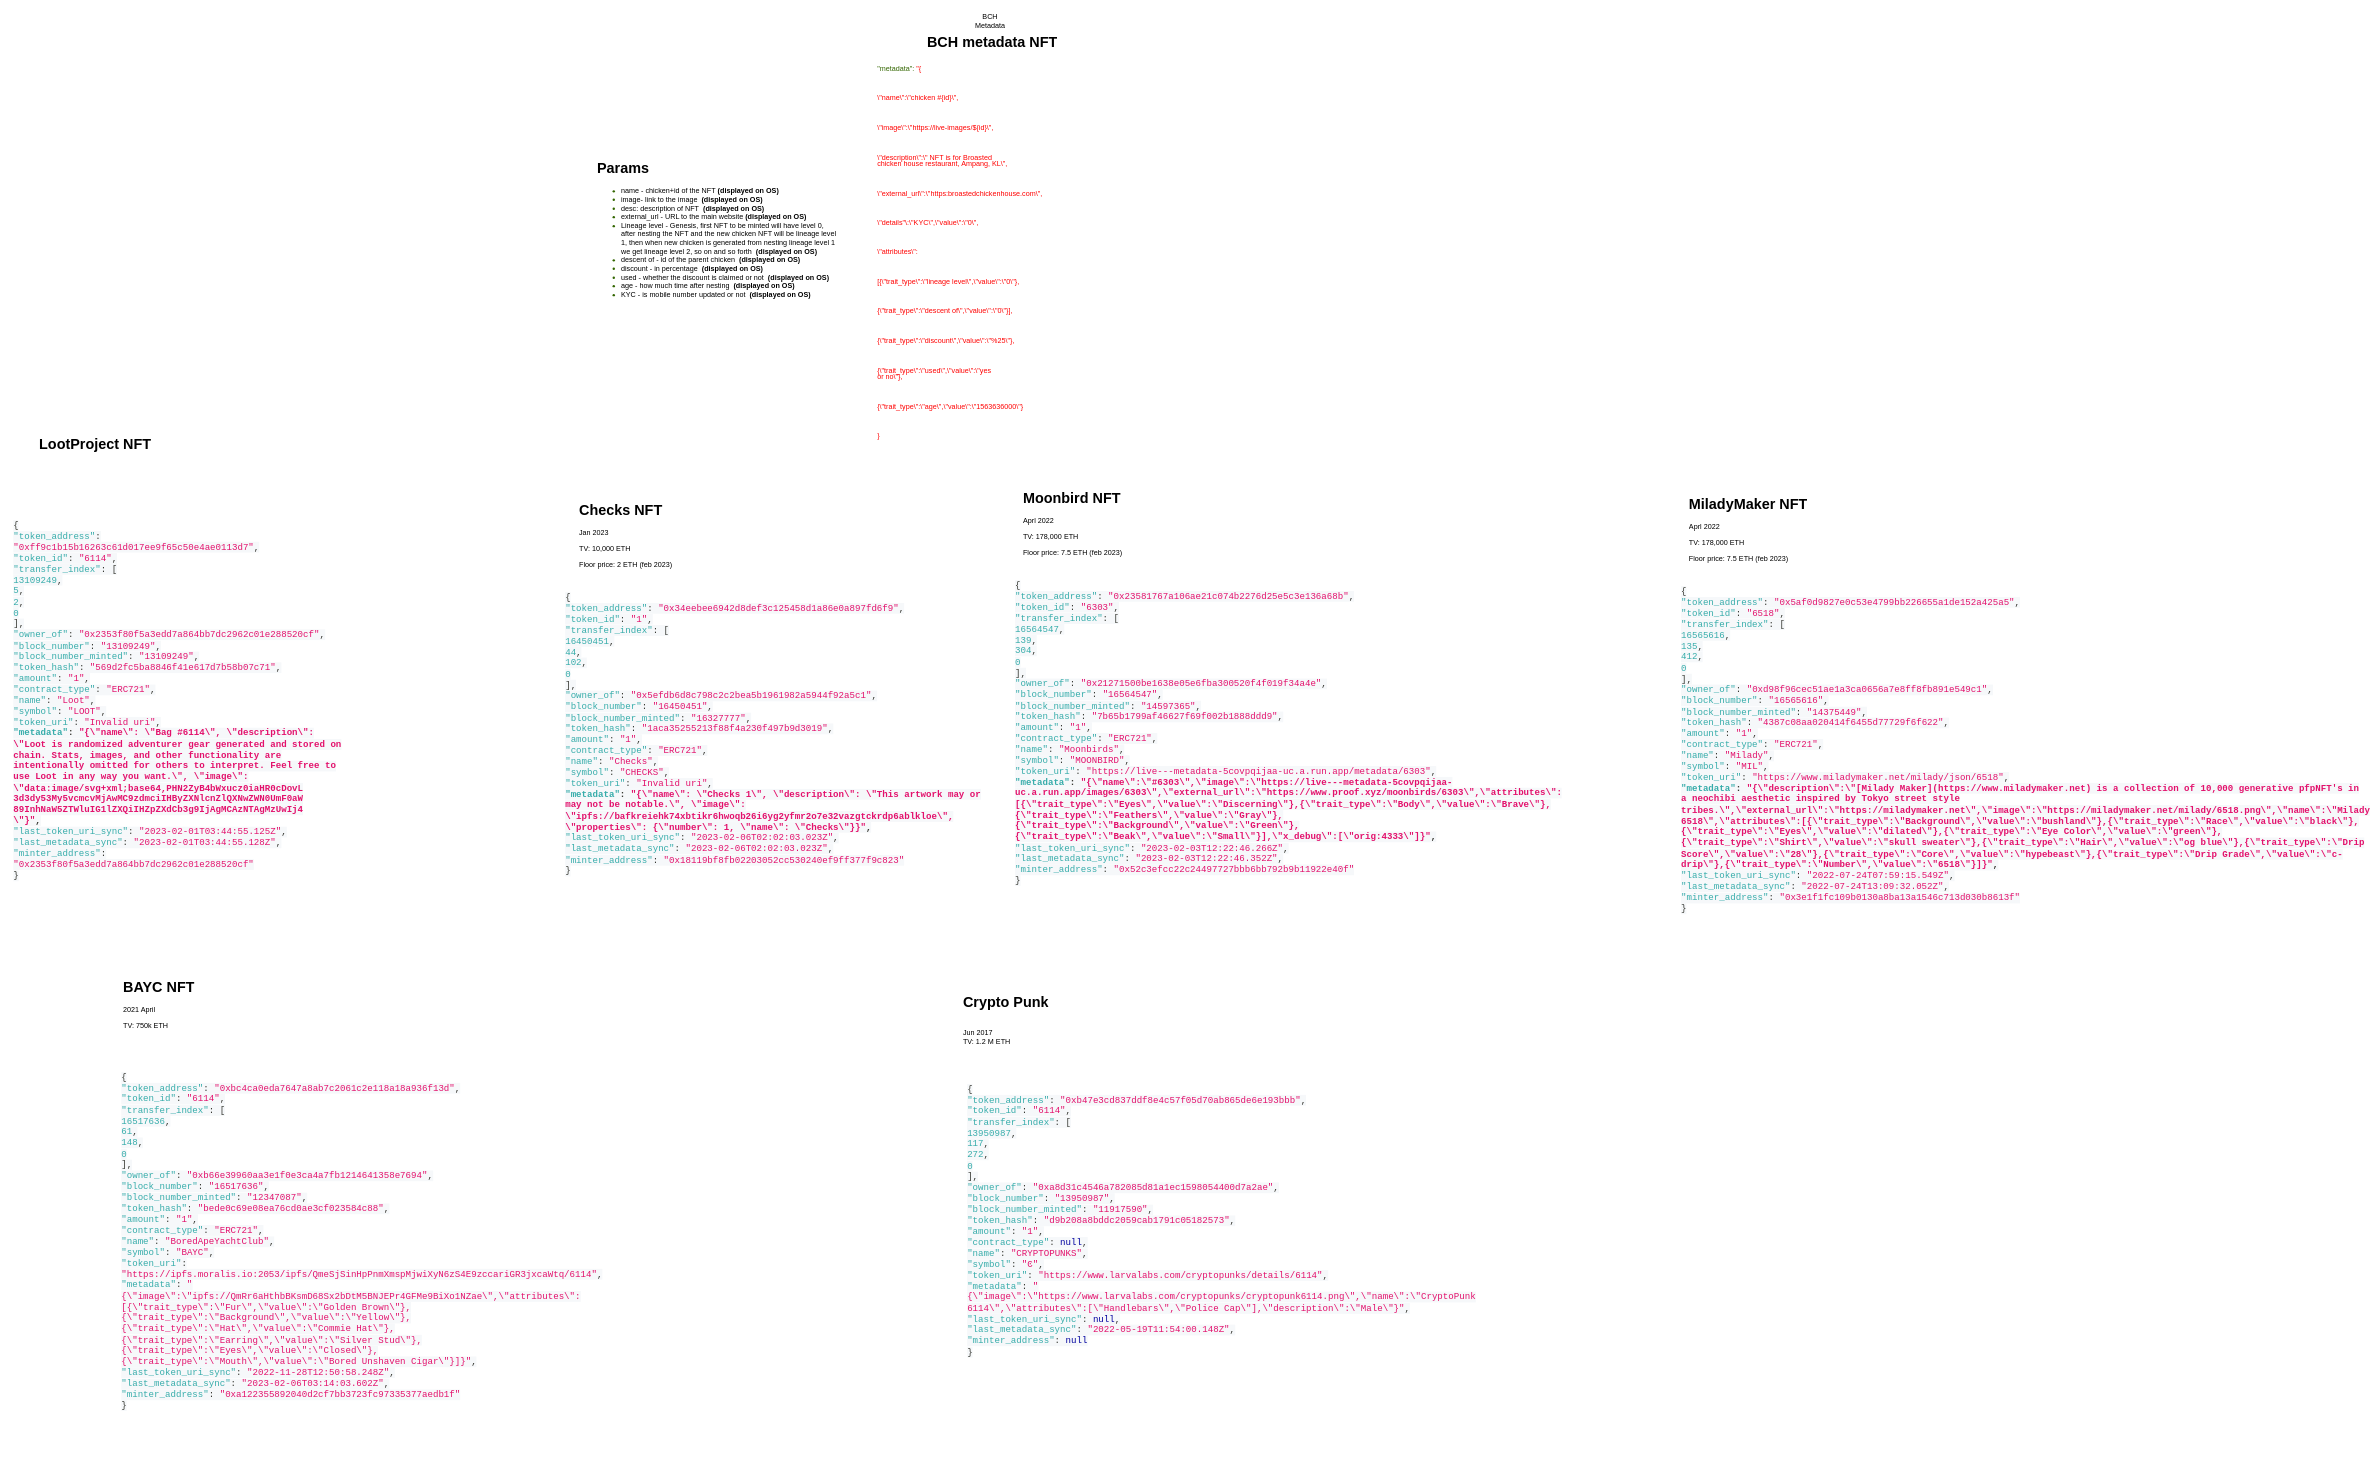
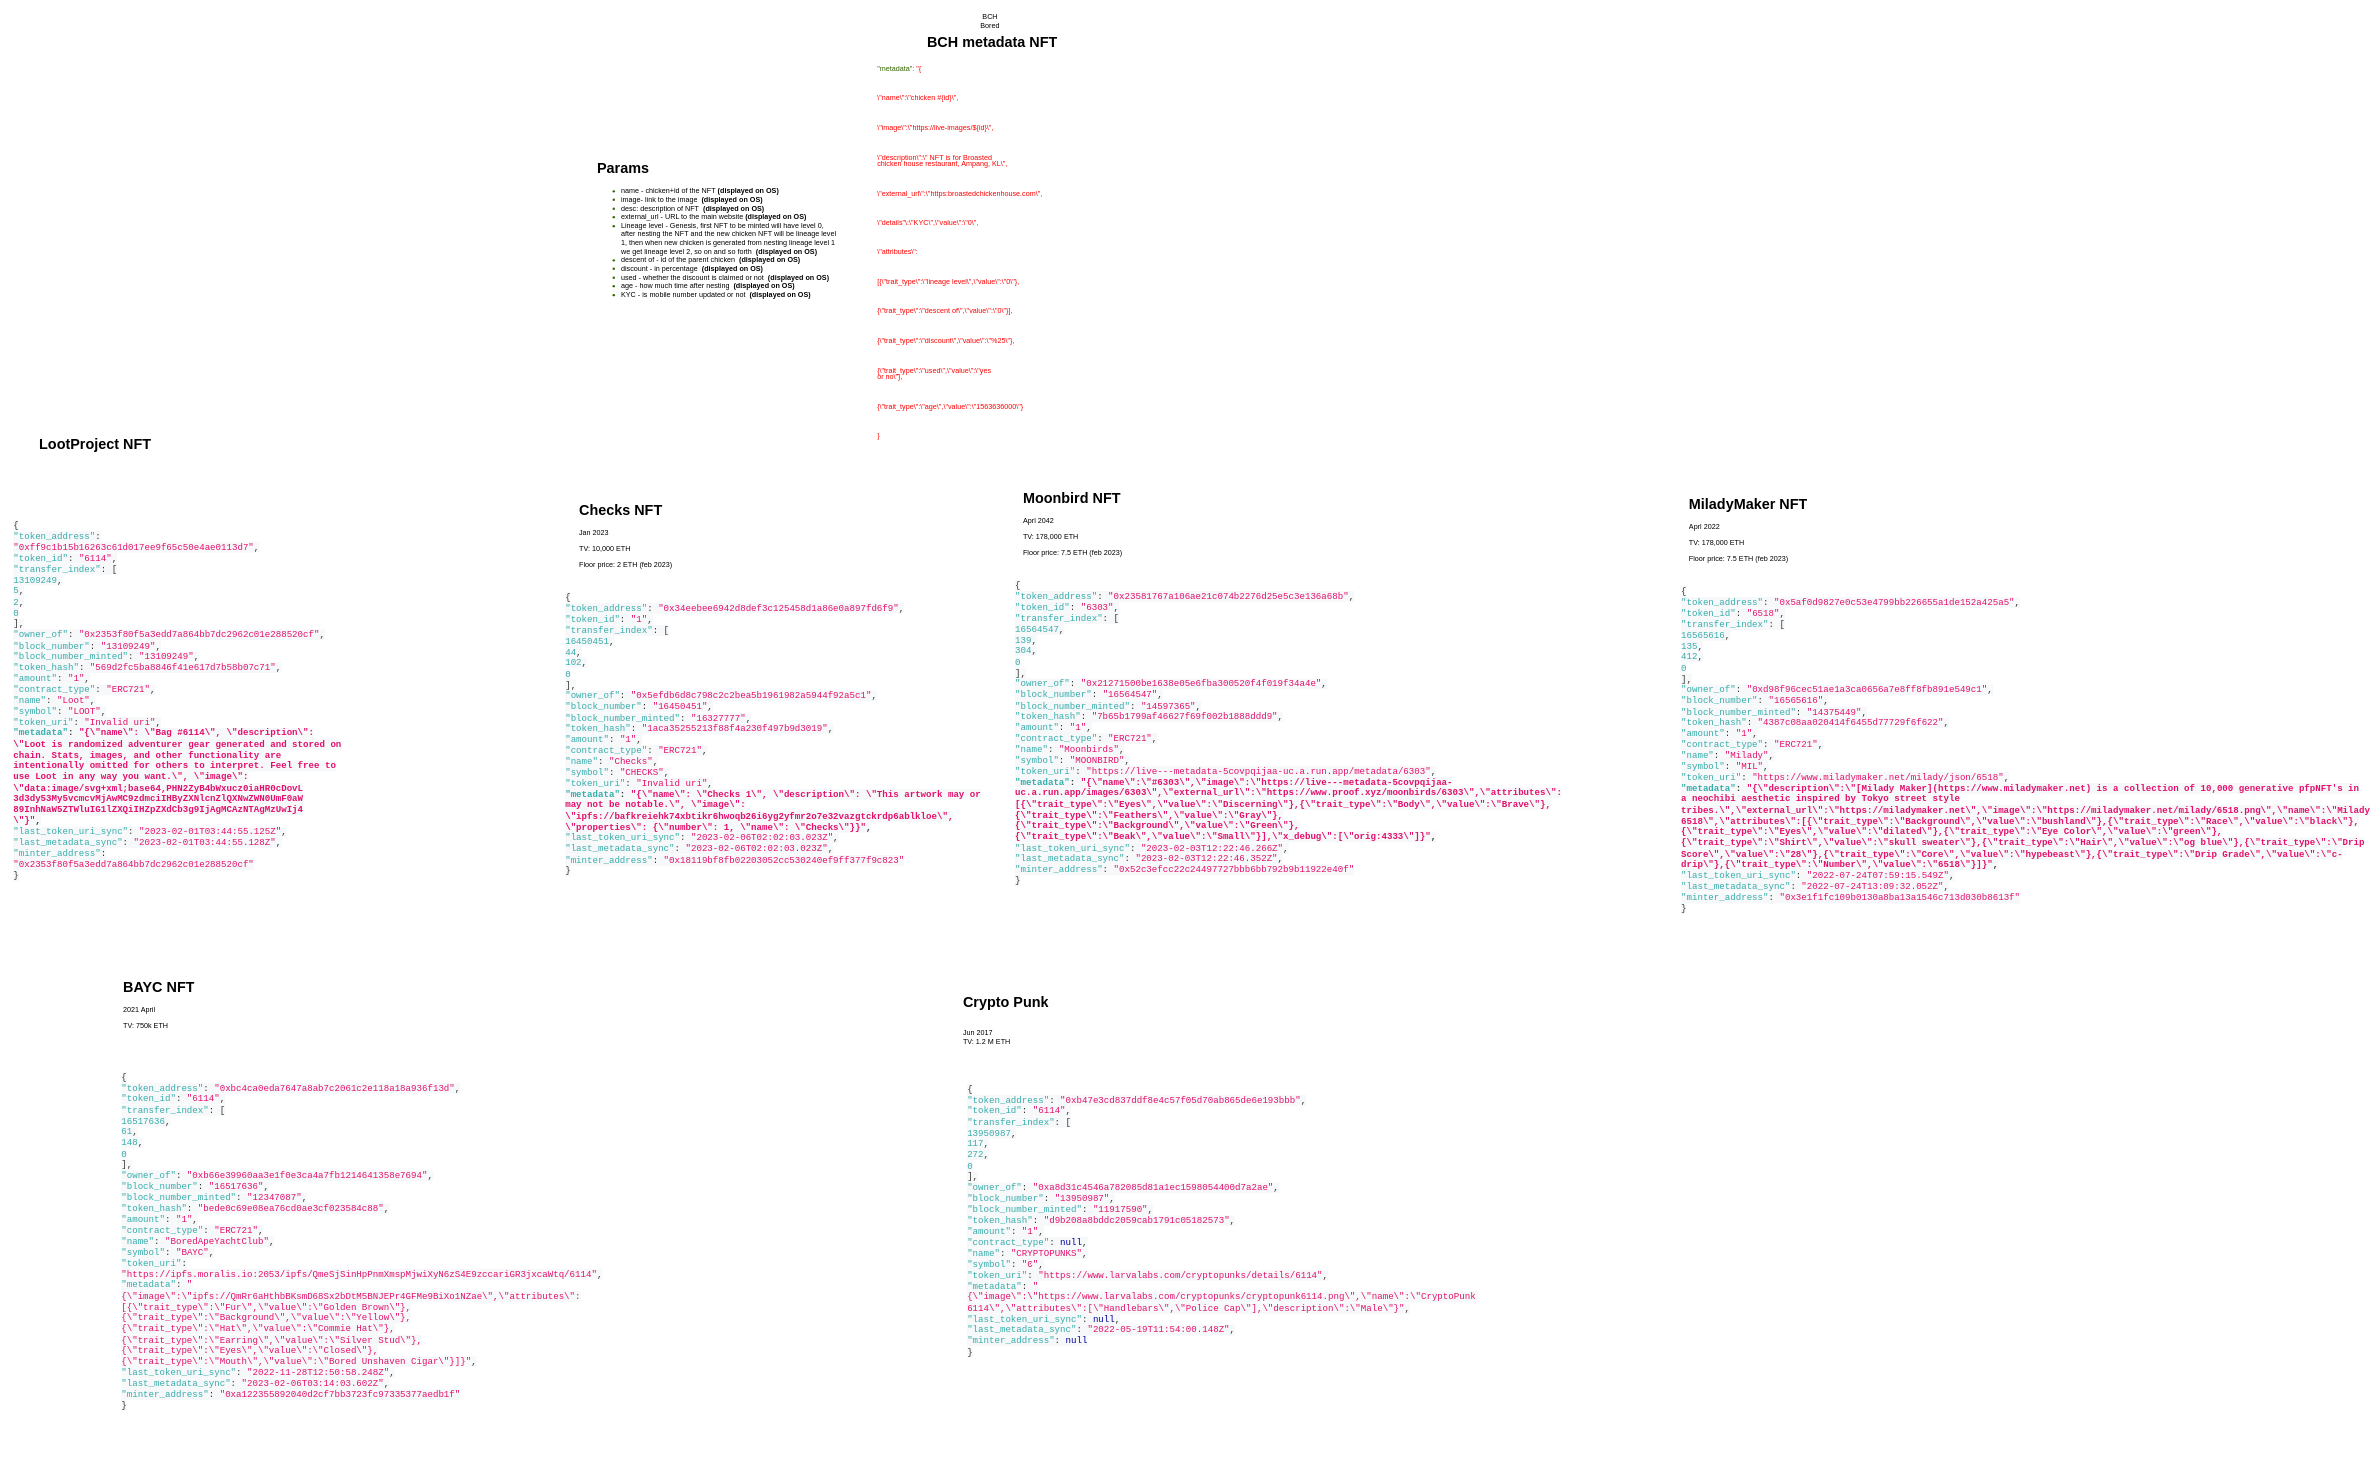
(990, 21) -> (990, 21)
(1077, 498) -> (1077, 498)
